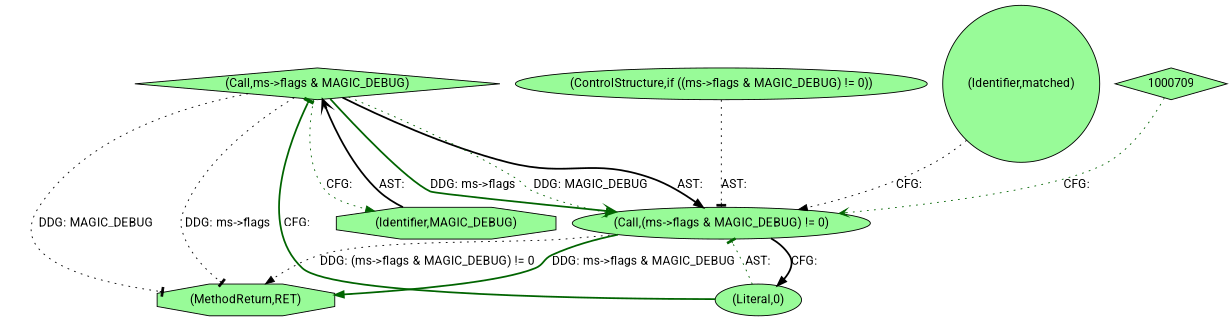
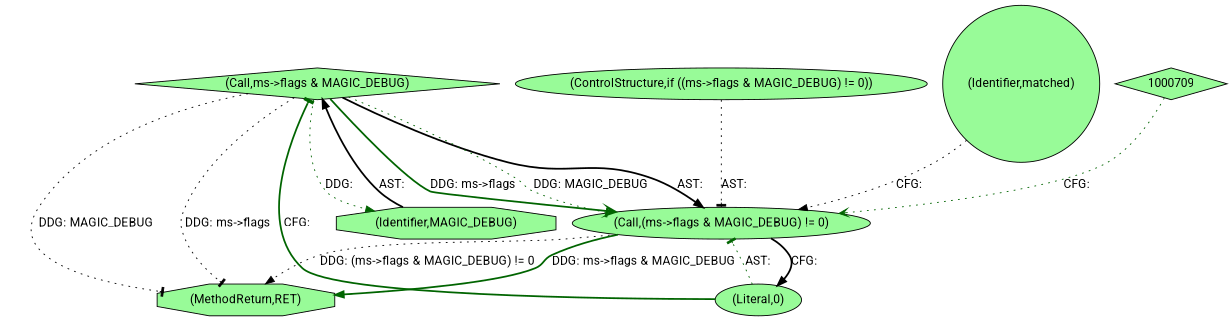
(356, 164) -> (356, 164)
(341, 185) -> (341, 185)
